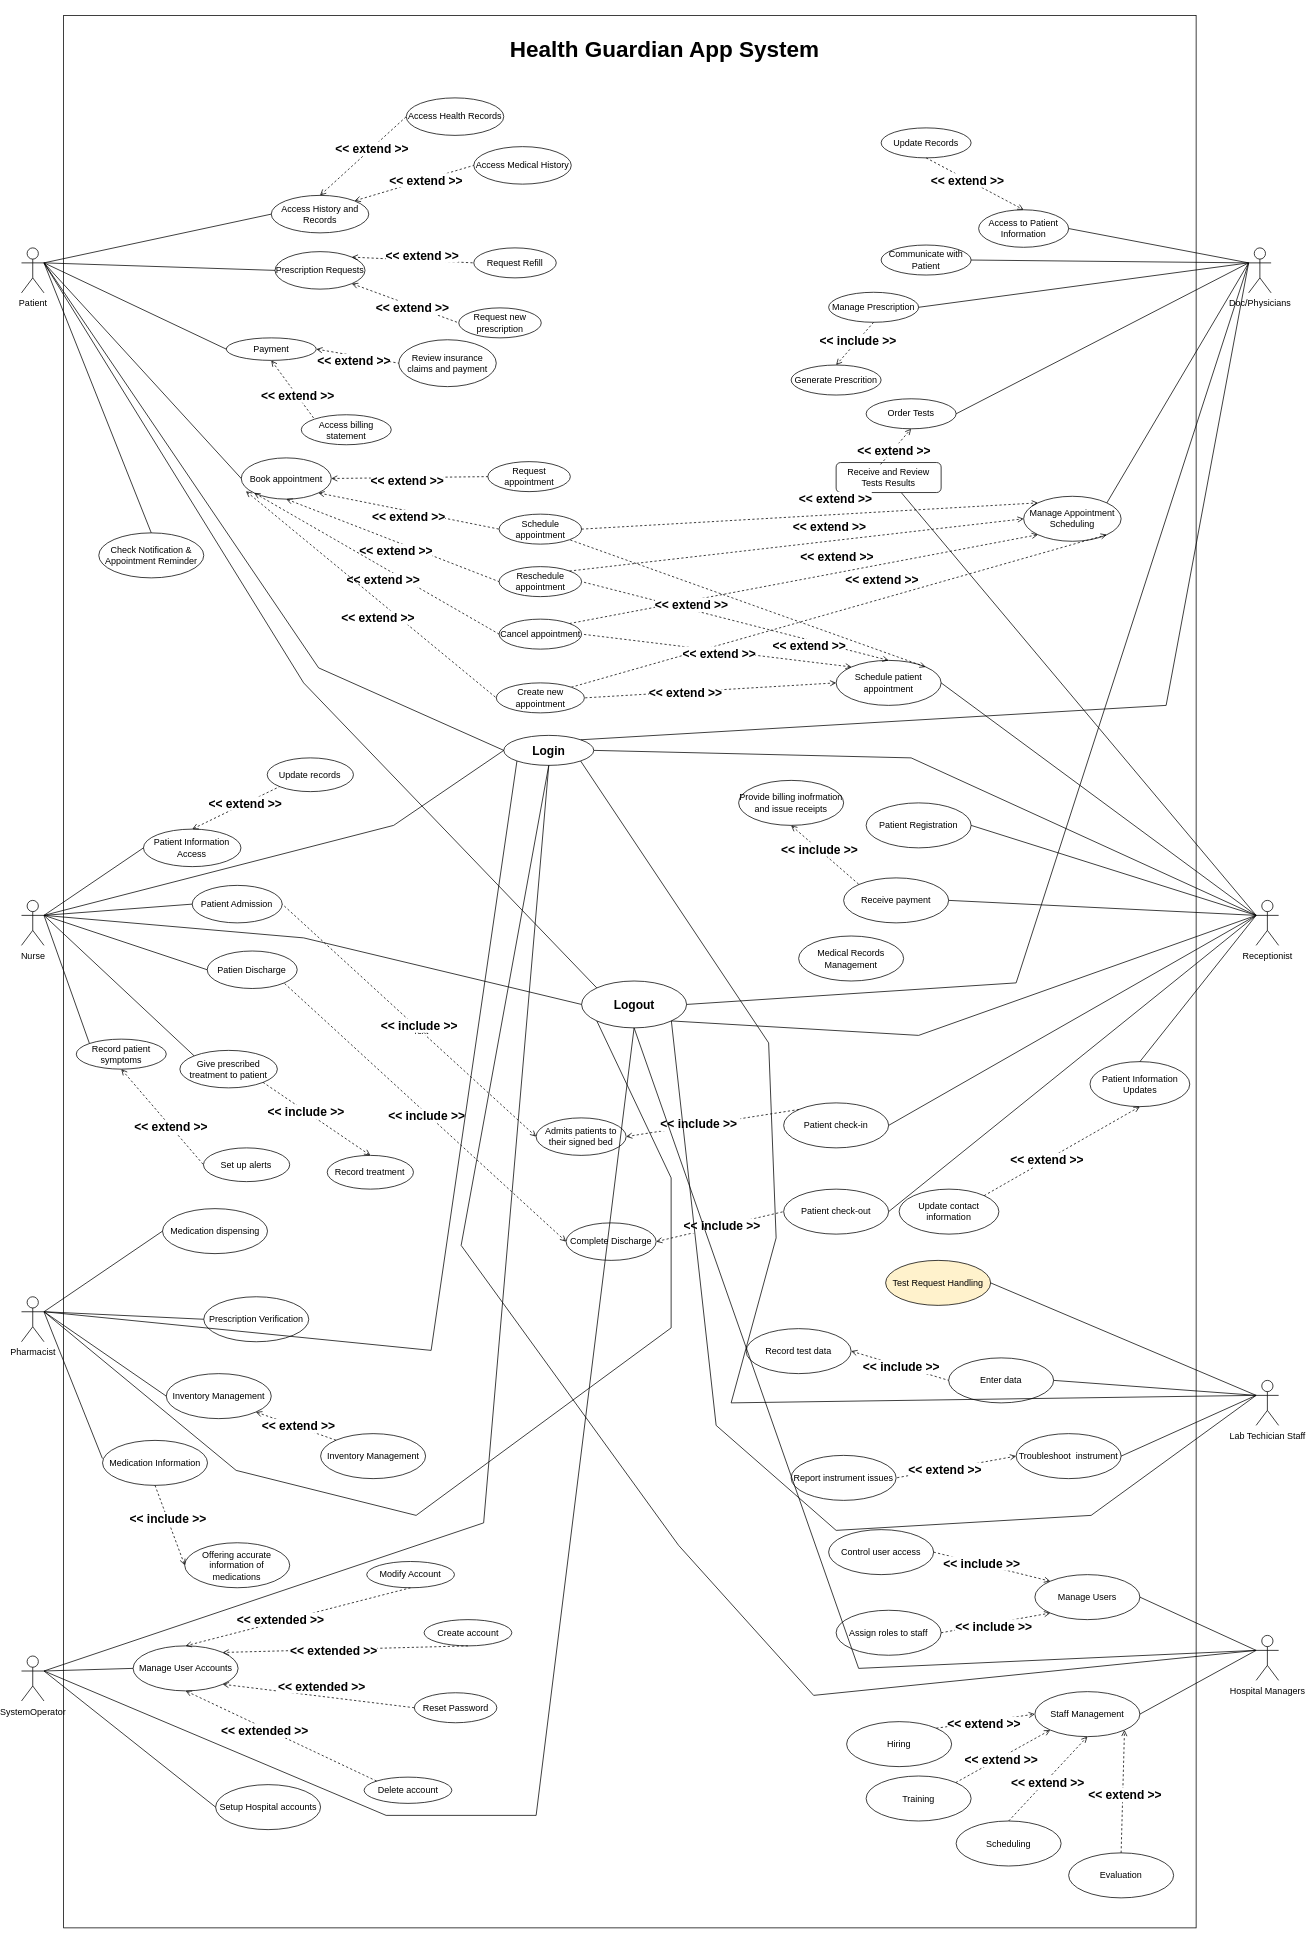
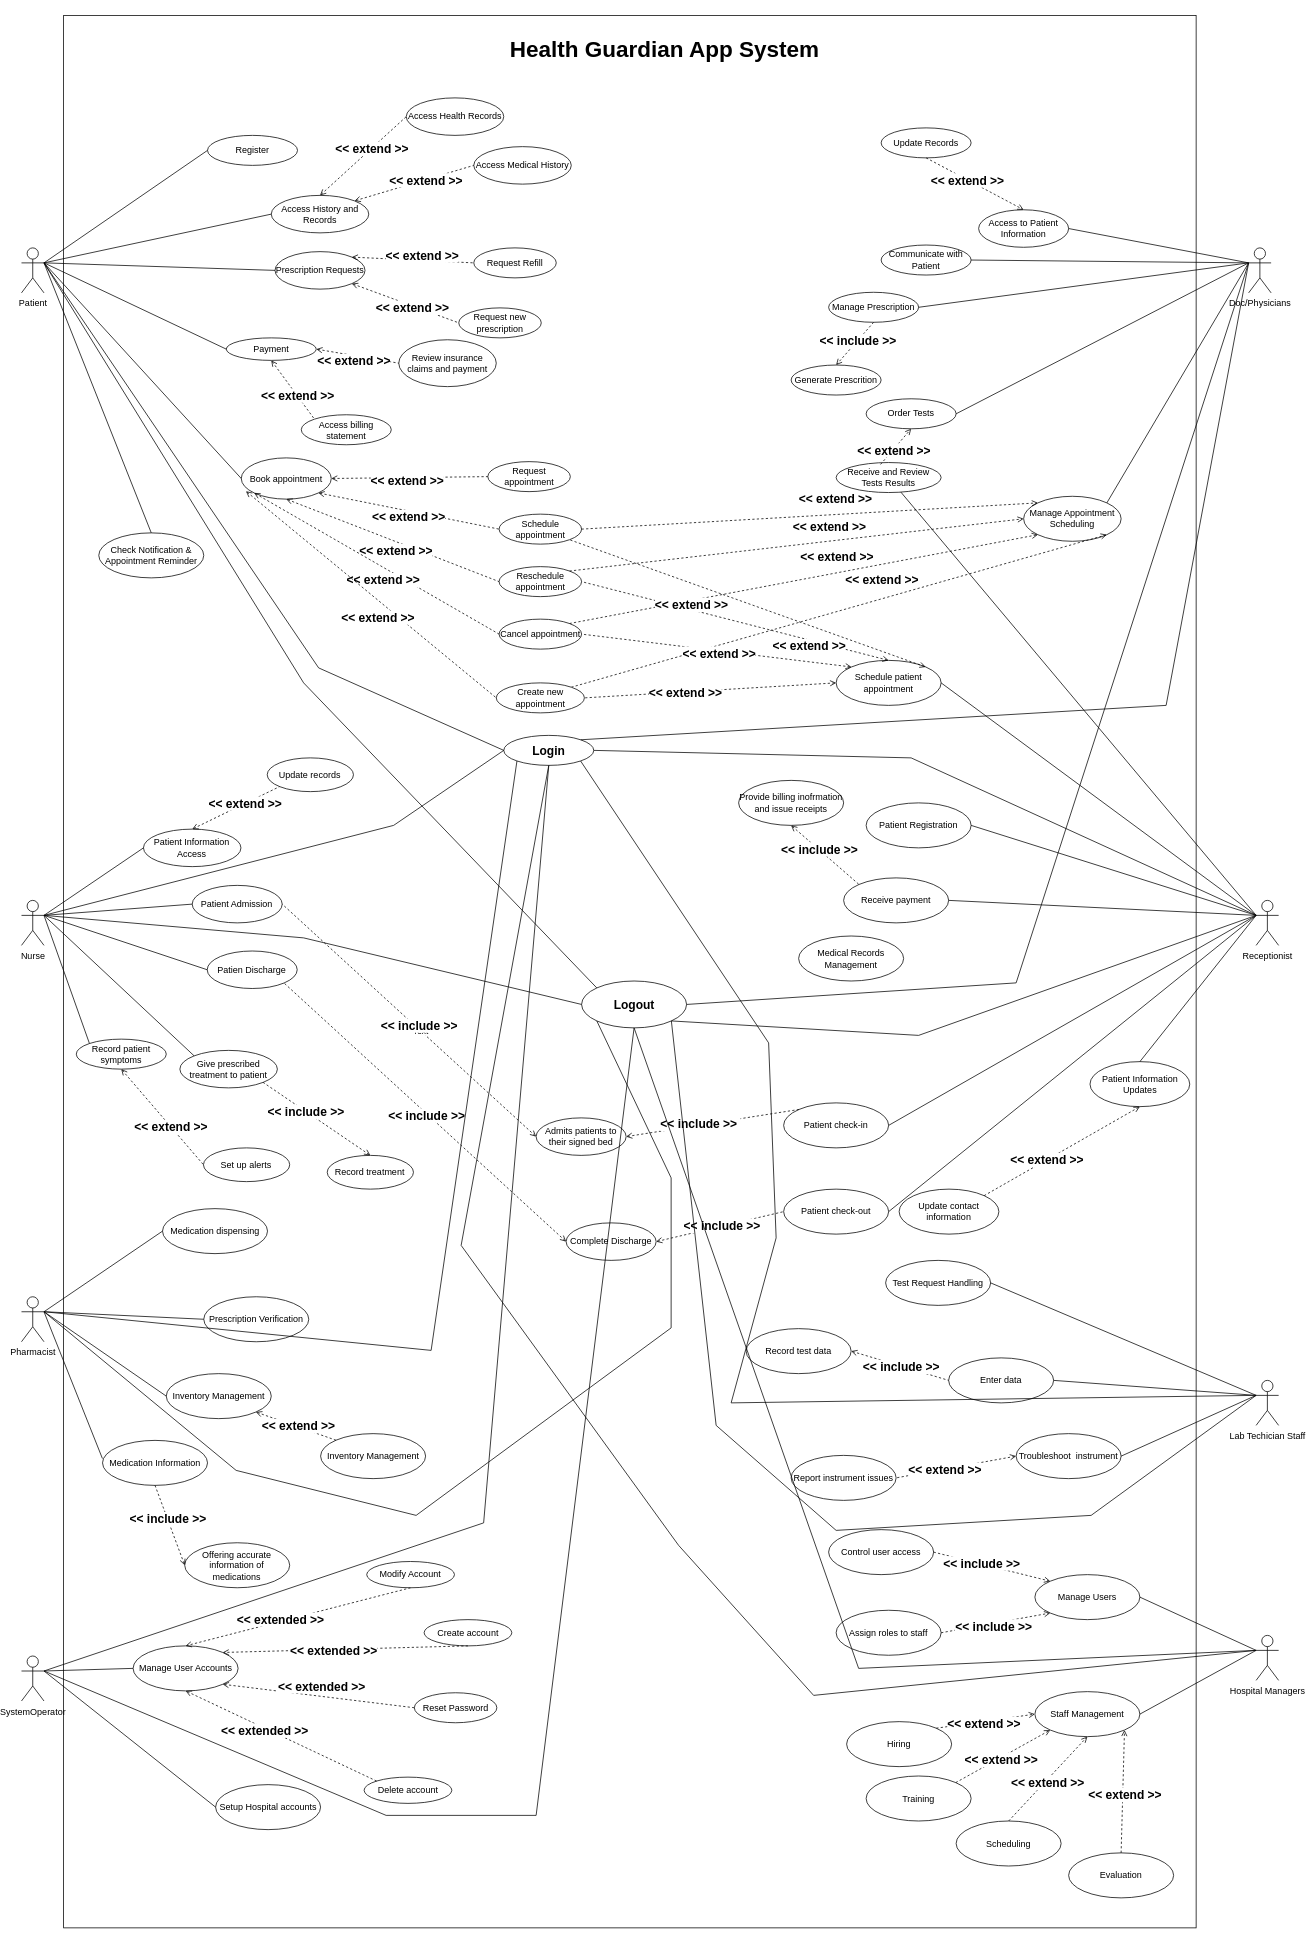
none -> (252, 150)
none -> (128, 205)
(888, 478) -> (888, 478)
(938, 1283) -> (938, 1283)
